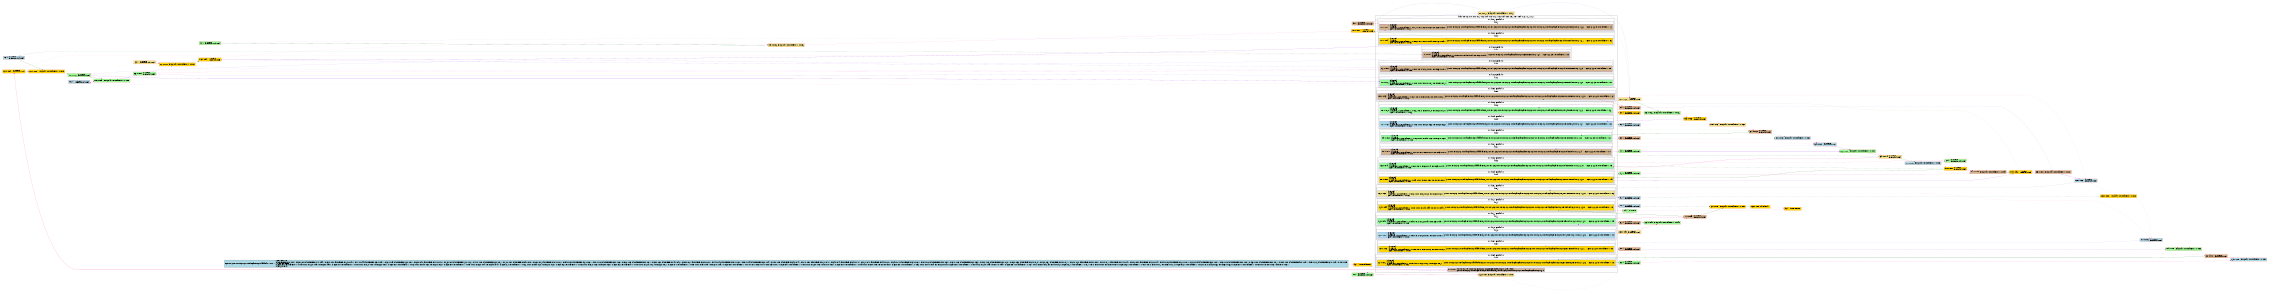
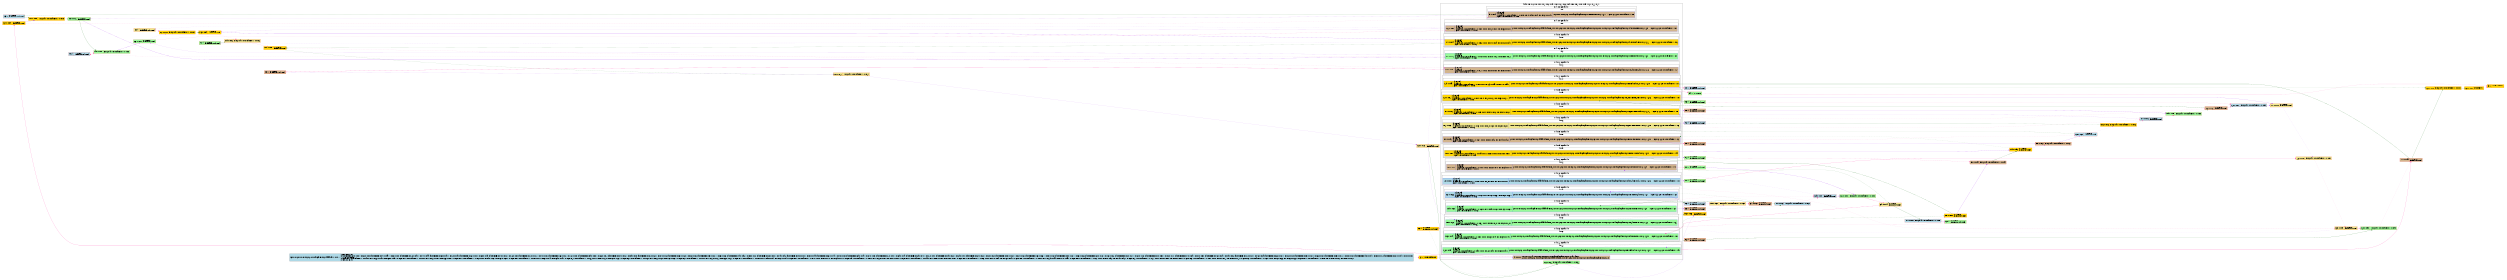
none -> (2281, 105)
